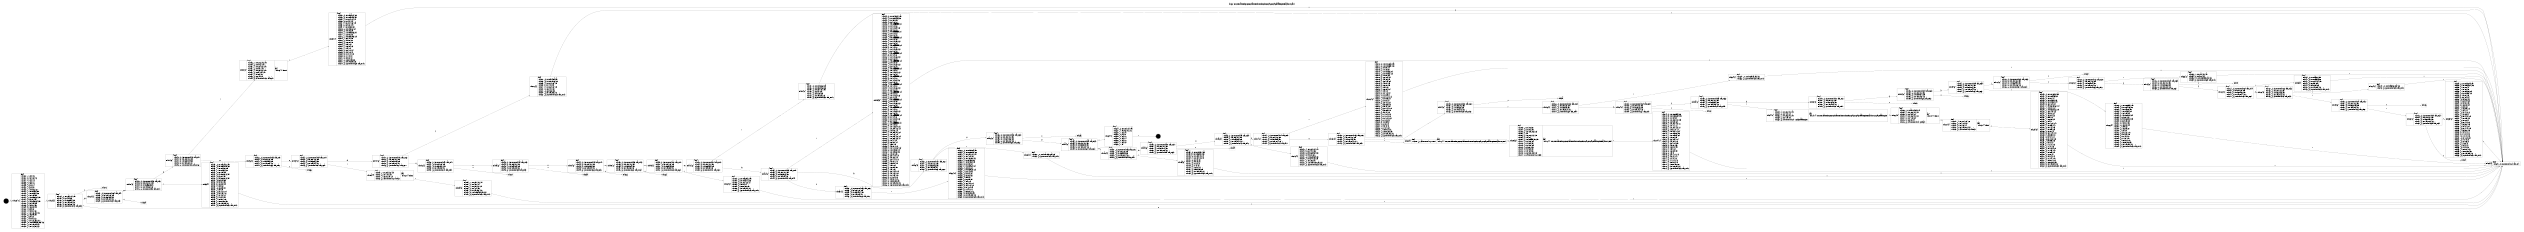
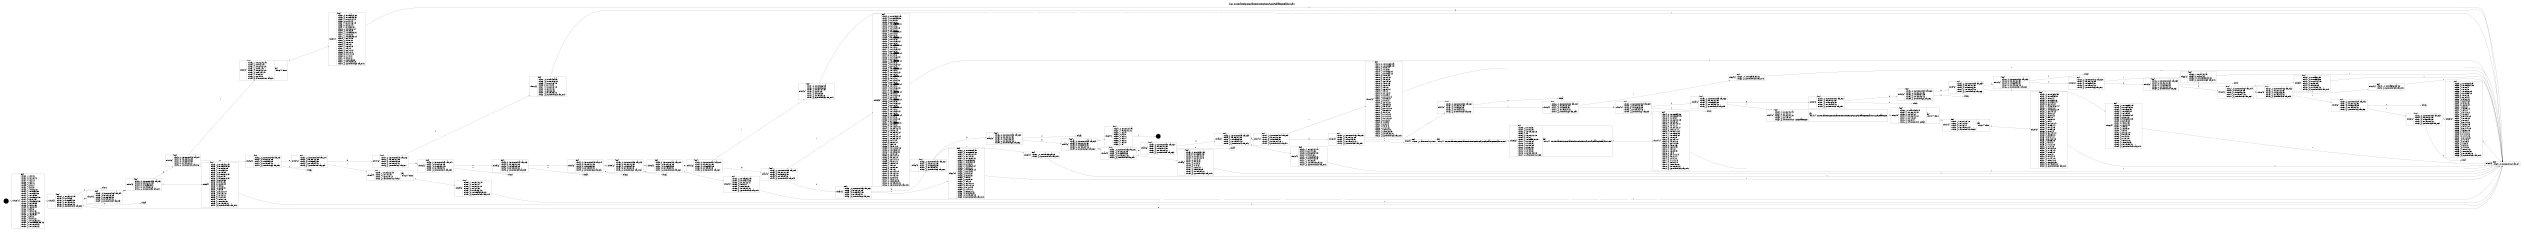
(864, 182) -> (903, 191)
(131, 201) -> (112, 205)
